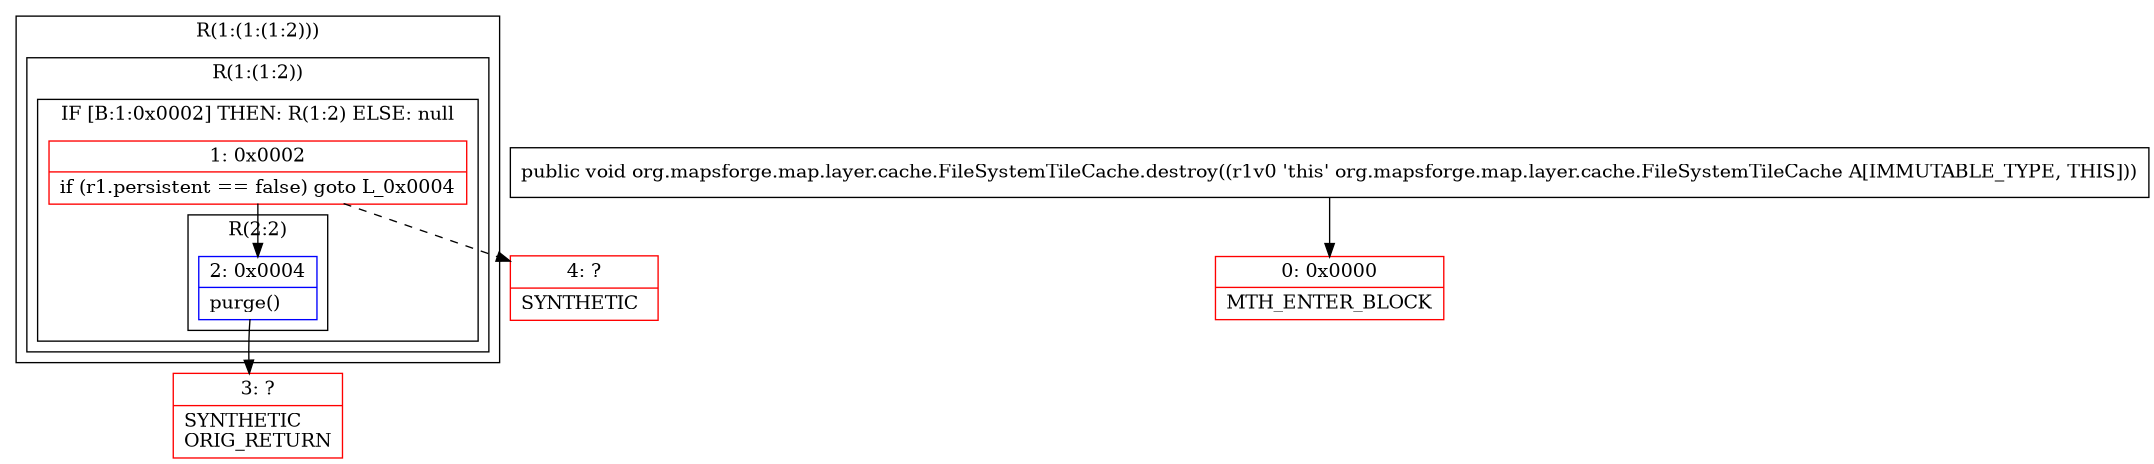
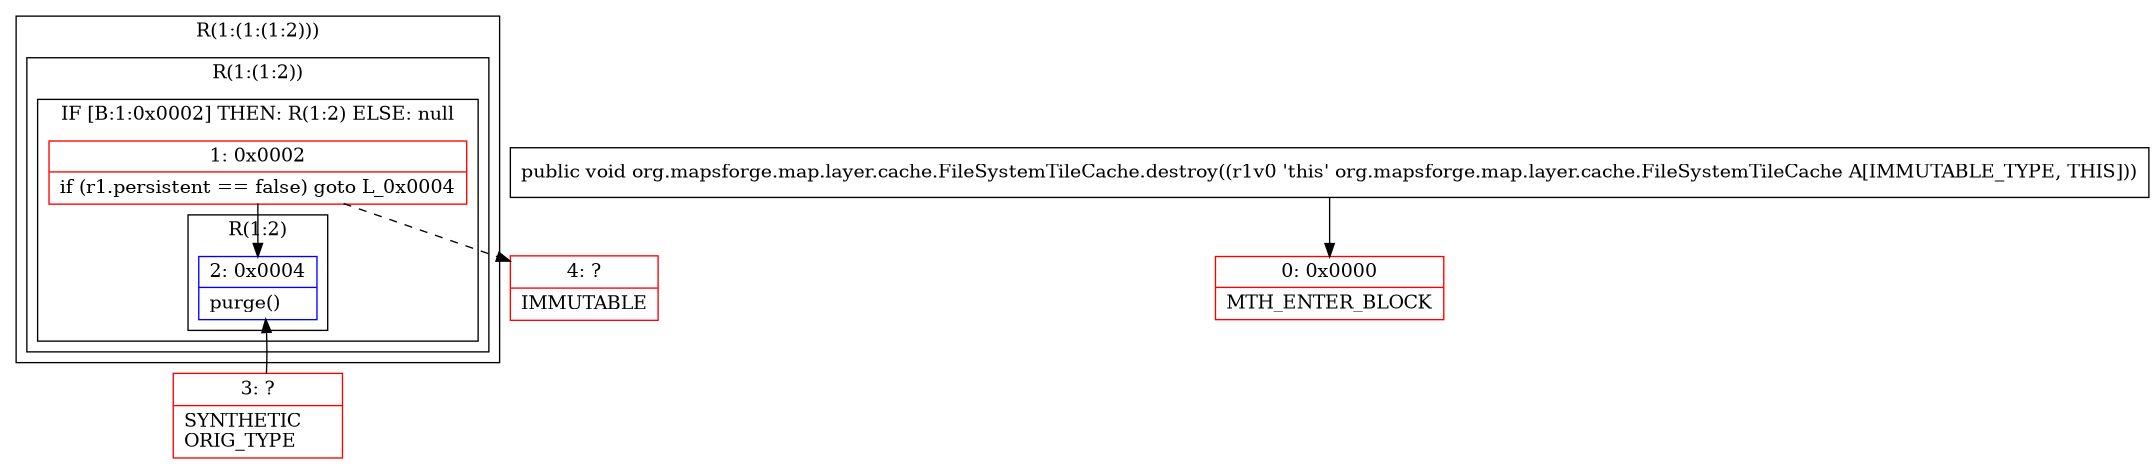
(258, 230) -> (258, 230)
(580, 304) -> (584, 304)
(249, 339) -> (267, 353)
(258, 441) -> (240, 441)
